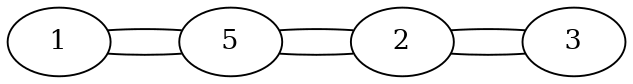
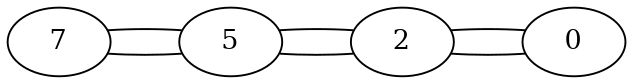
(59, 42) -> (59, 42)
(574, 42) -> (574, 42)
